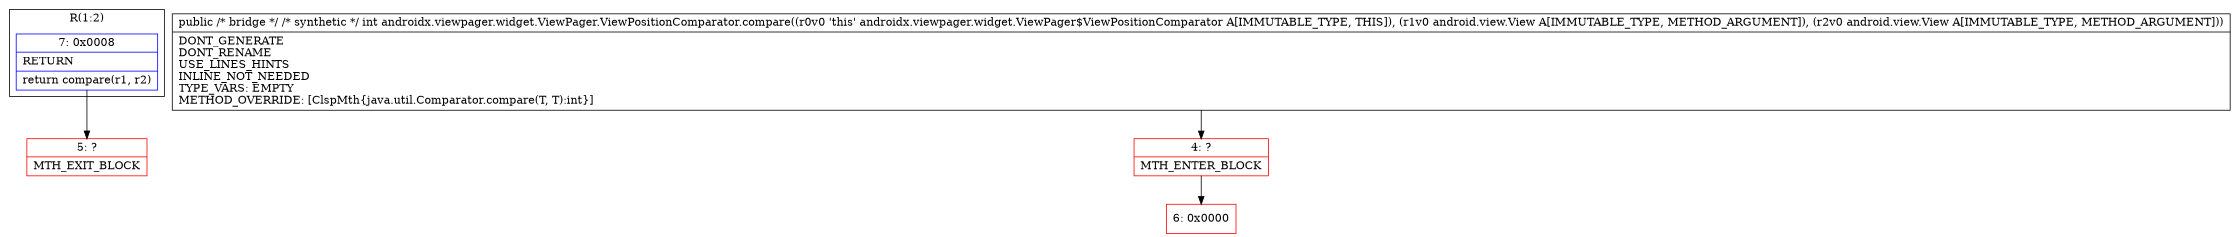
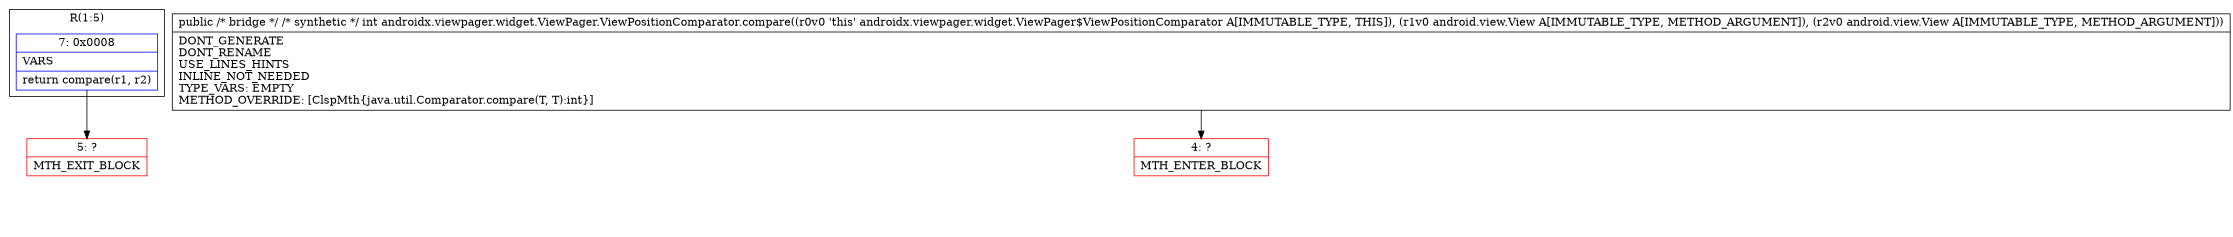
(87, 19) -> (87, 19)
(48, 61) -> (38, 61)
(1201, 219) -> none
